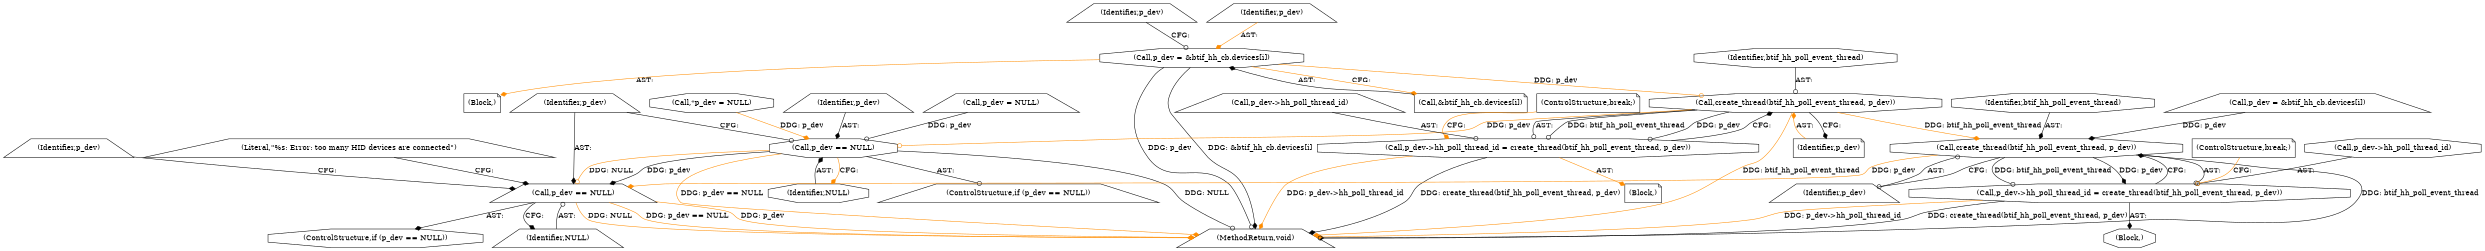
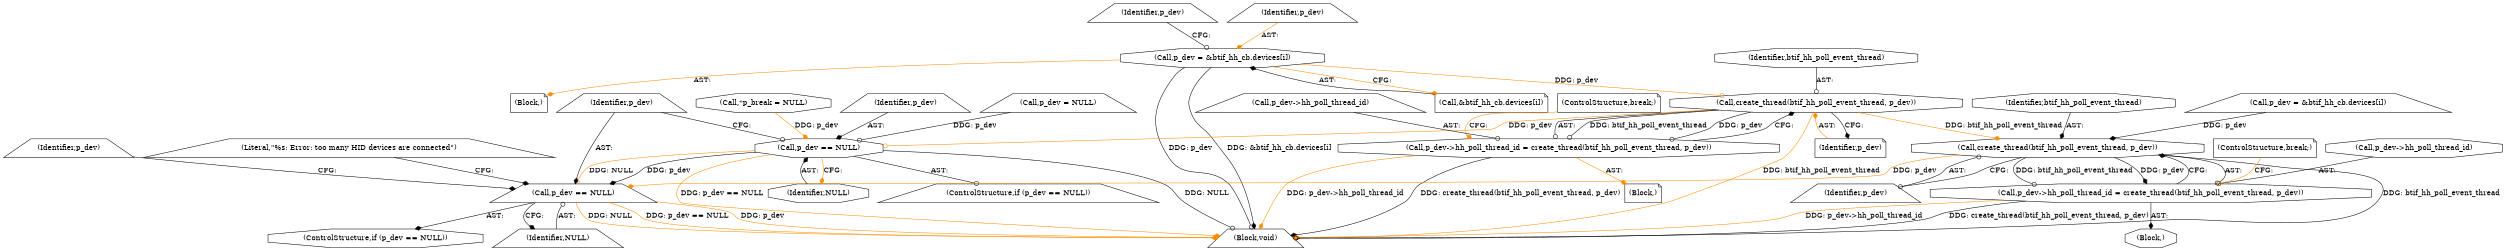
(712, 103) -> (764, 103)
(1256, 238) -> (1256, 238)
